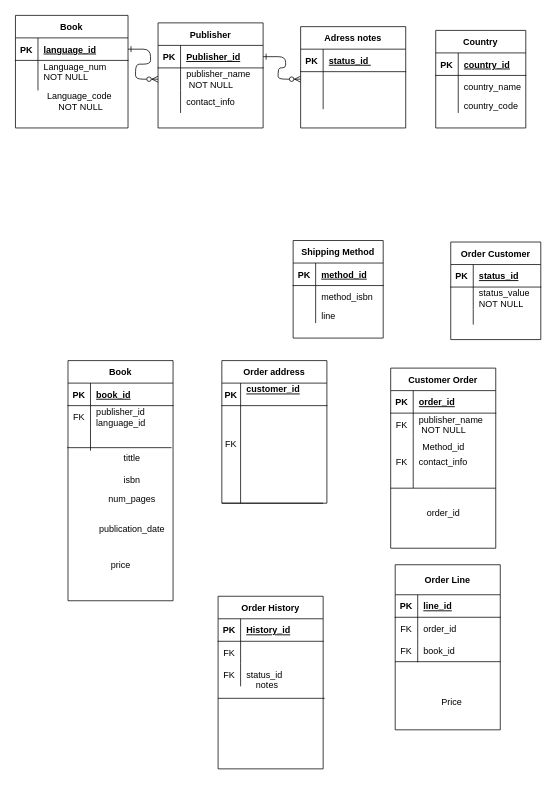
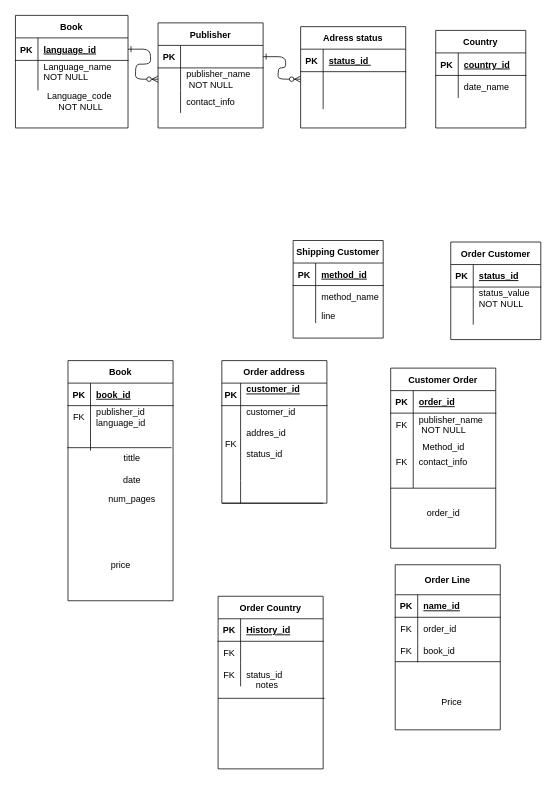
(353, 38) -> (353, 38)
(222, 57) -> none
(74, 67) -> (76, 67)
(494, 87) -> (486, 87)
(492, 105) -> none
(338, 252) -> (338, 252)
(348, 297) -> (349, 297)
none -> (284, 443)
(132, 480) -> (132, 480)
(132, 529) -> none
(437, 606) -> (439, 606)
(270, 608) -> (270, 608)
